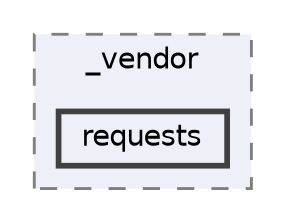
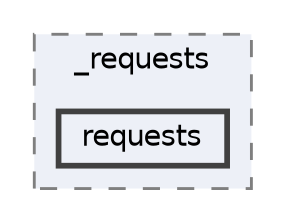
(143, 61) -> (143, 61)
